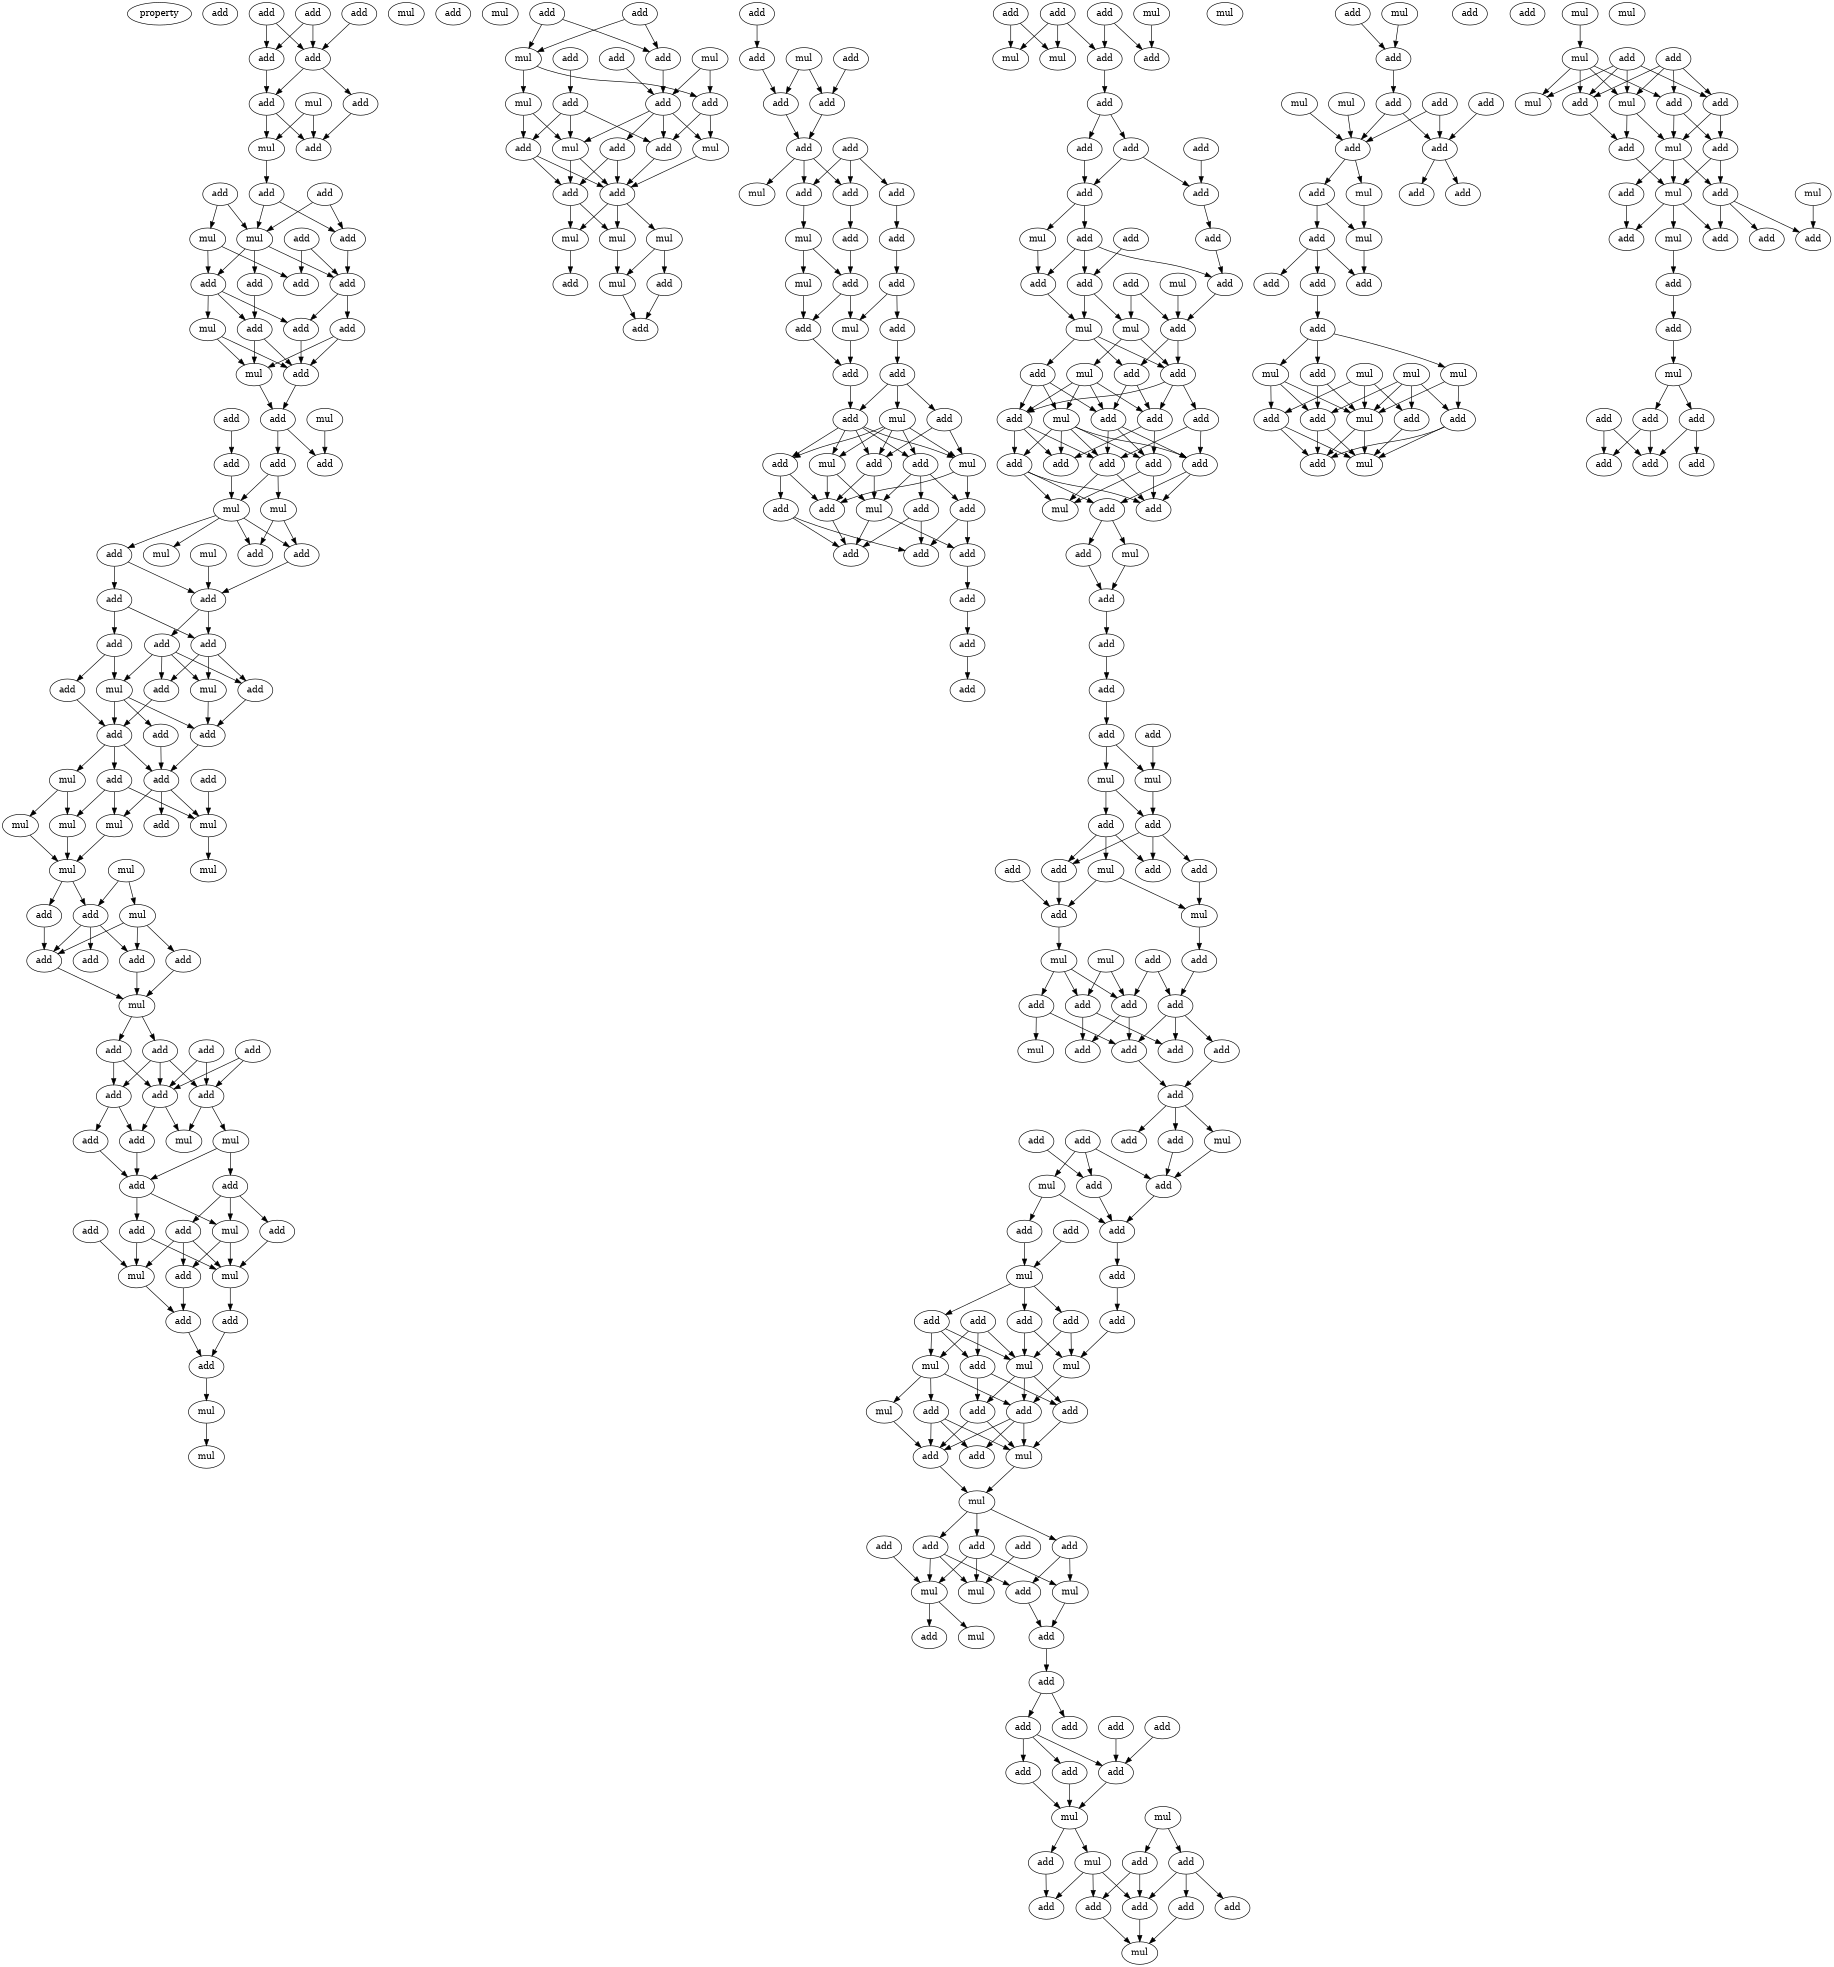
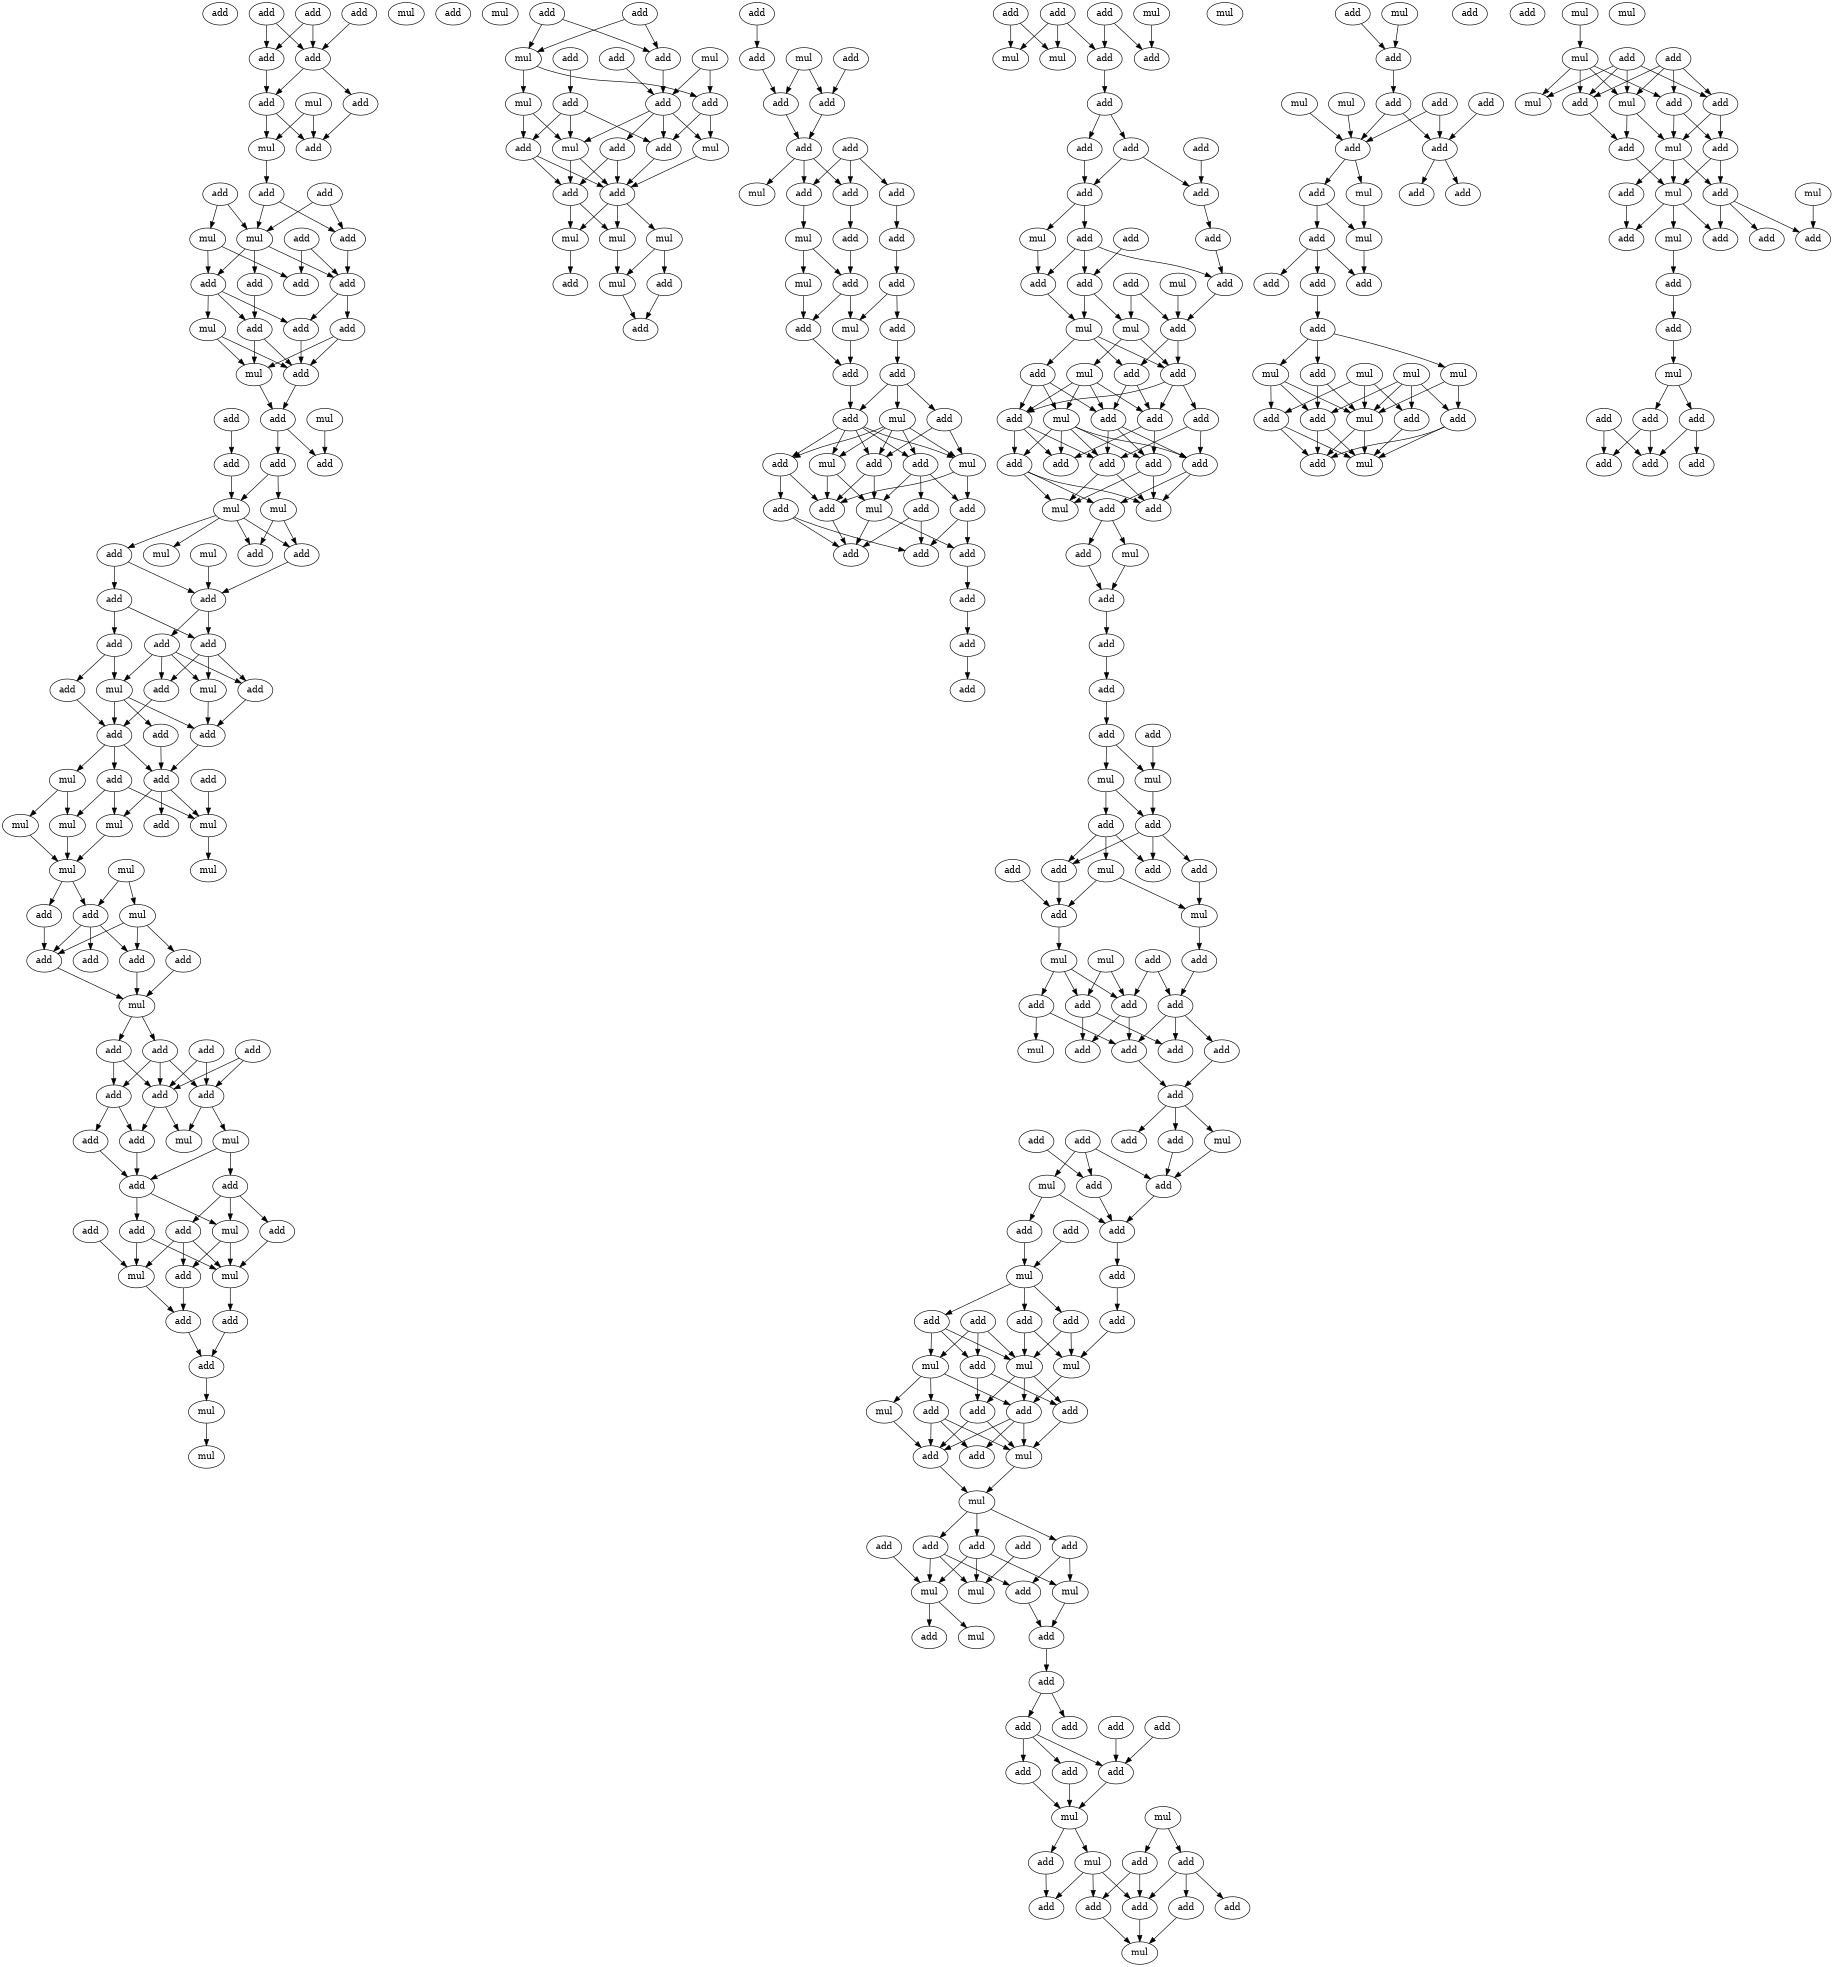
(159, 14) -> none
